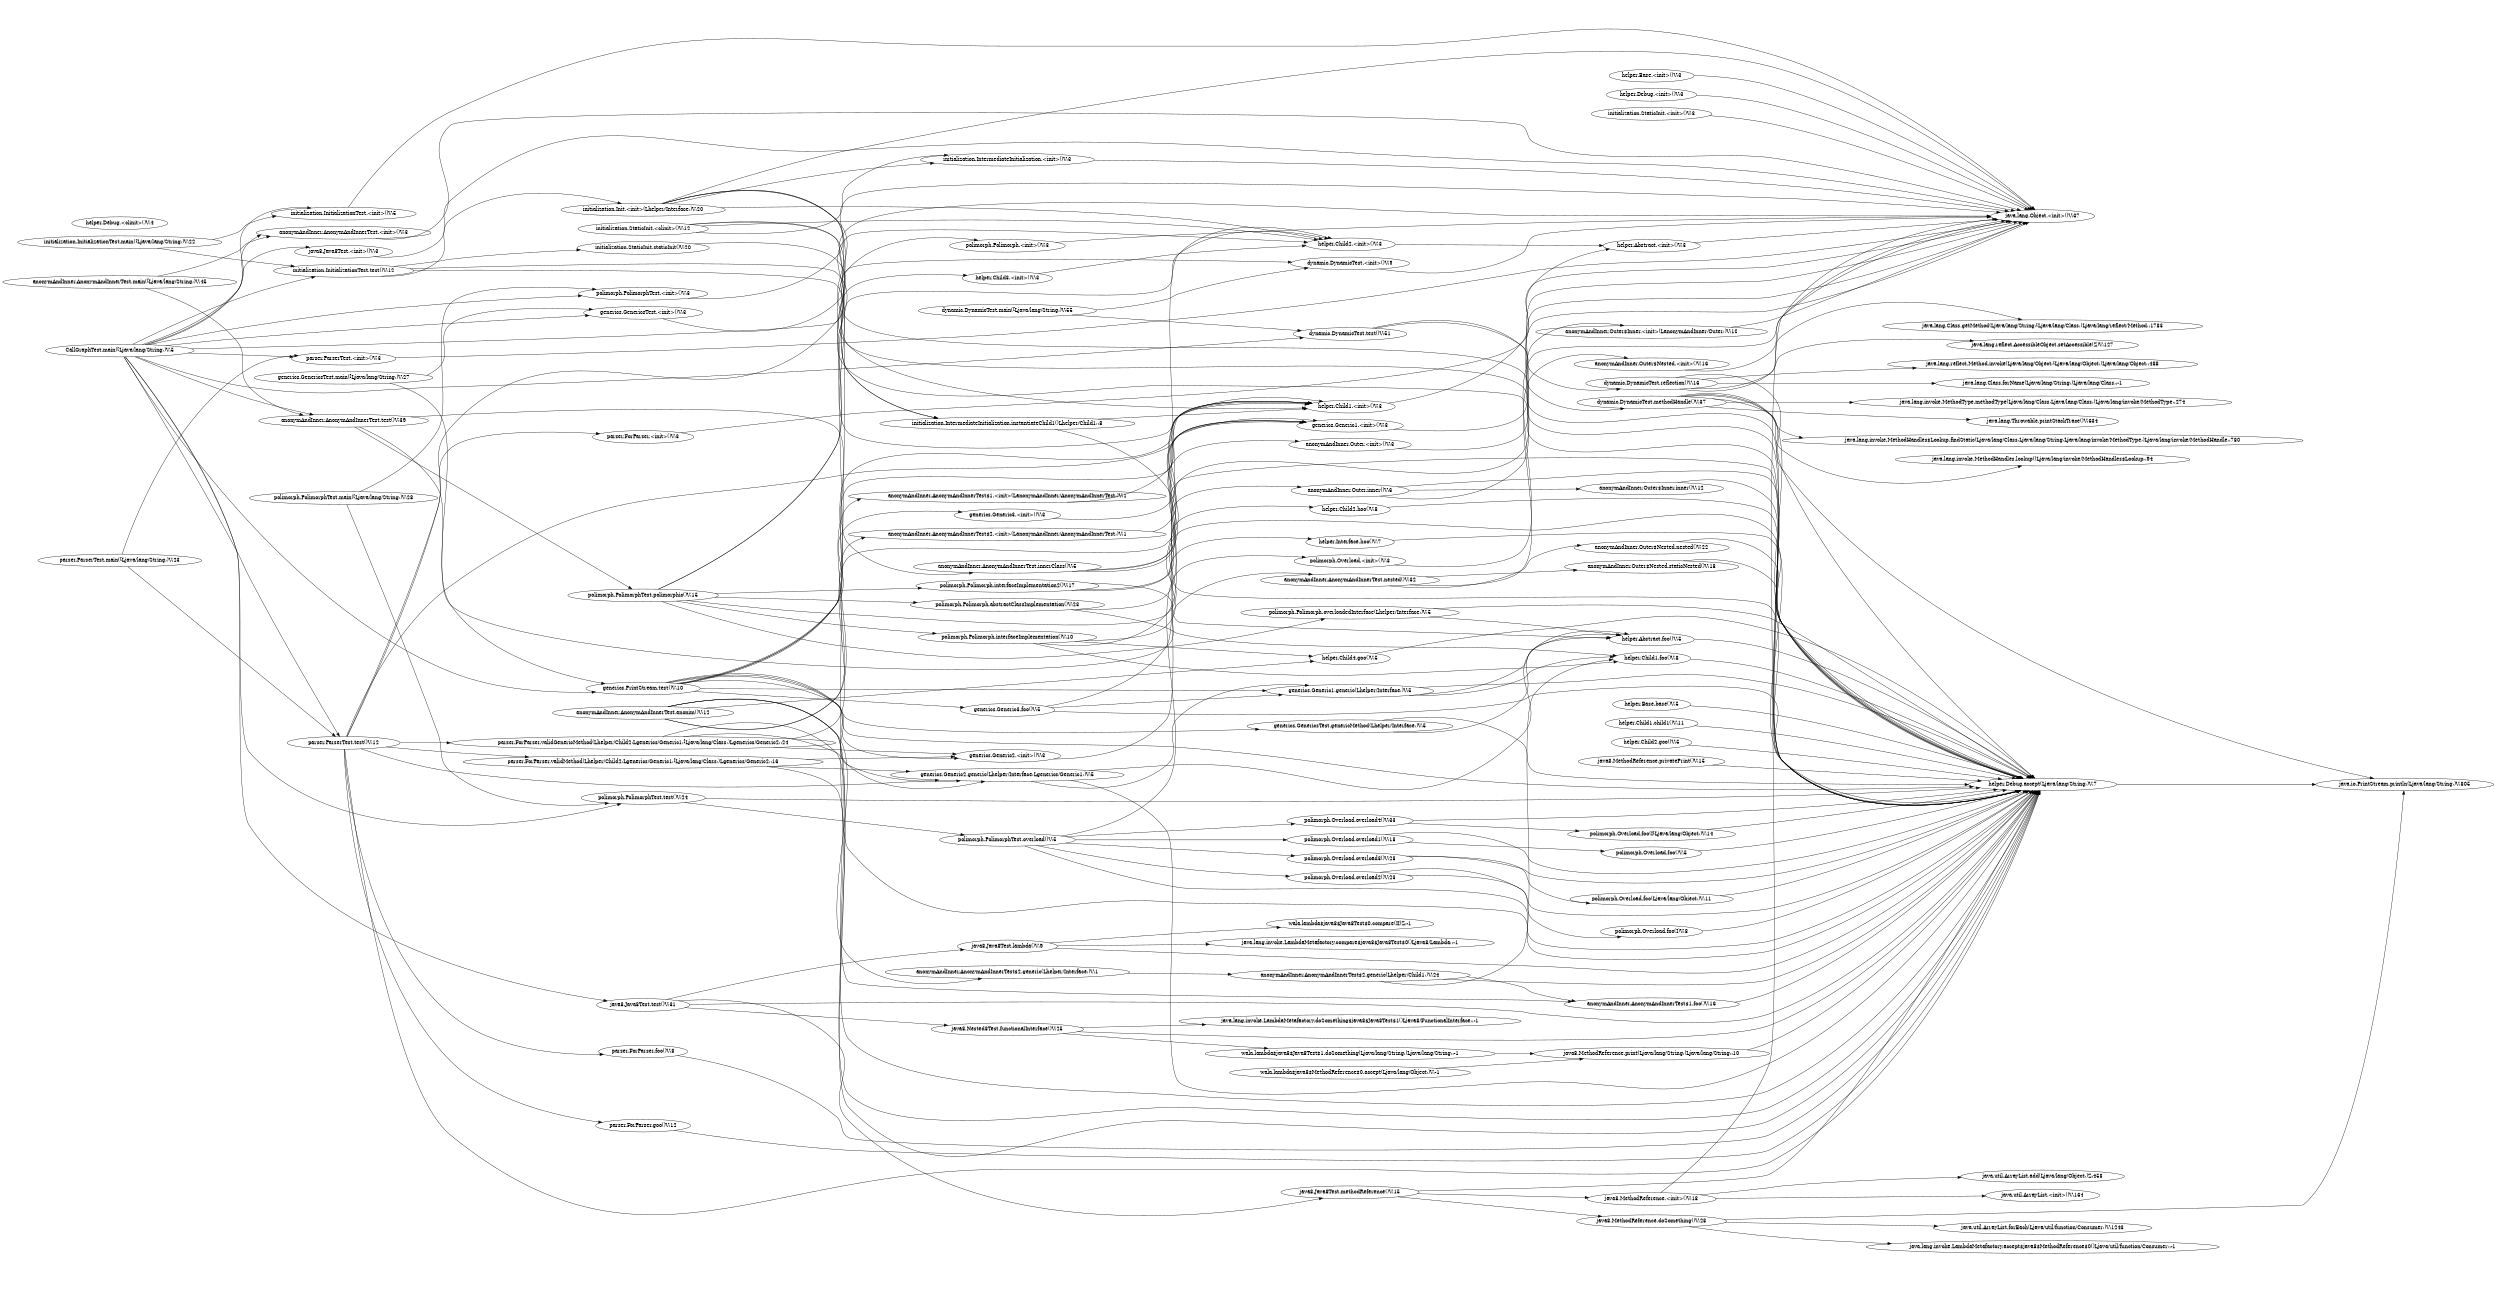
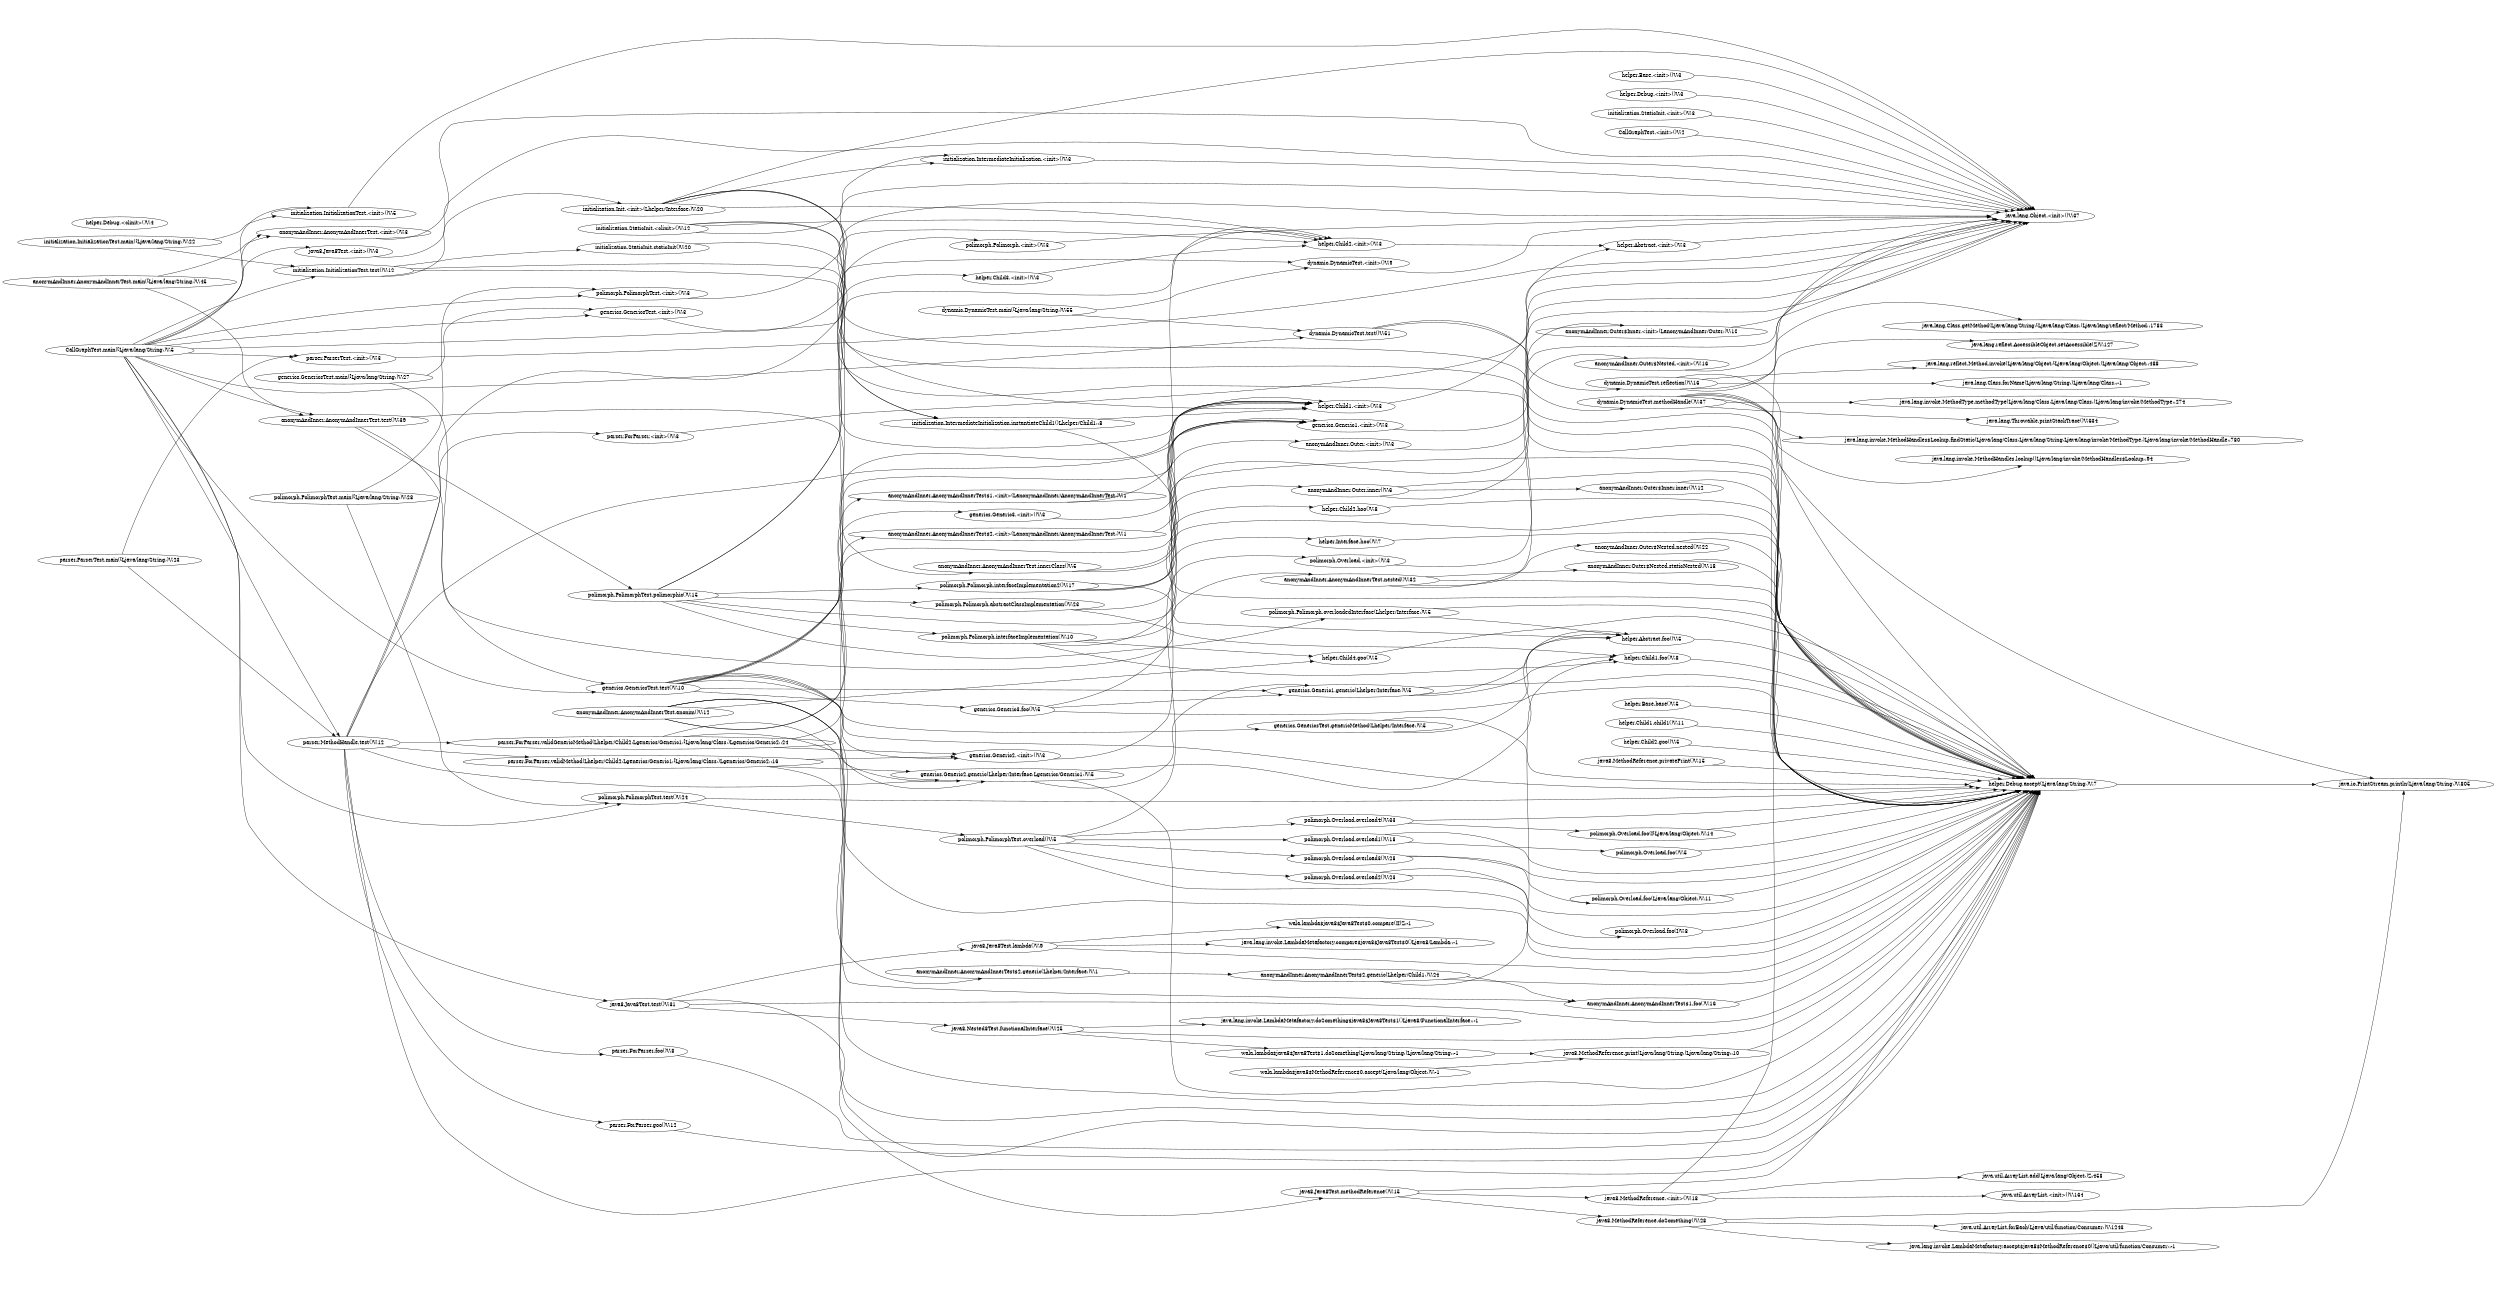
none -> (1652, 133)
(1183, 498) -> (1182, 498)
none -> (1766, 591)
(643, 689) -> (643, 689)
(344, 743) -> (344, 743)
